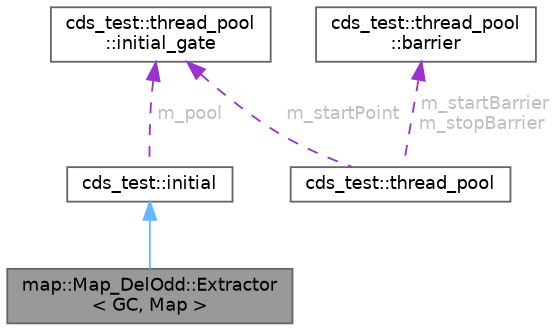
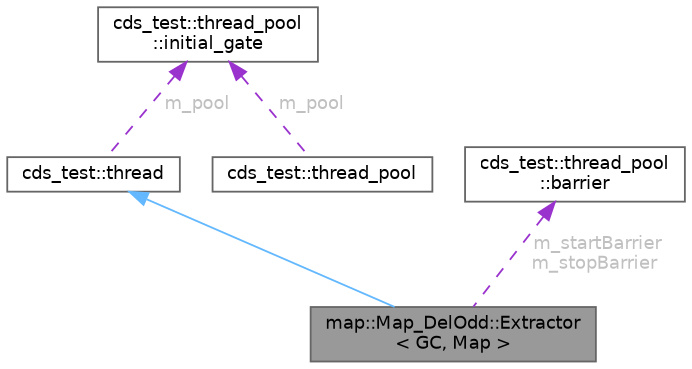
(341, 114) -> (310, 104)
(411, 123) -> (508, 262)
(150, 184) -> (94, 174)
